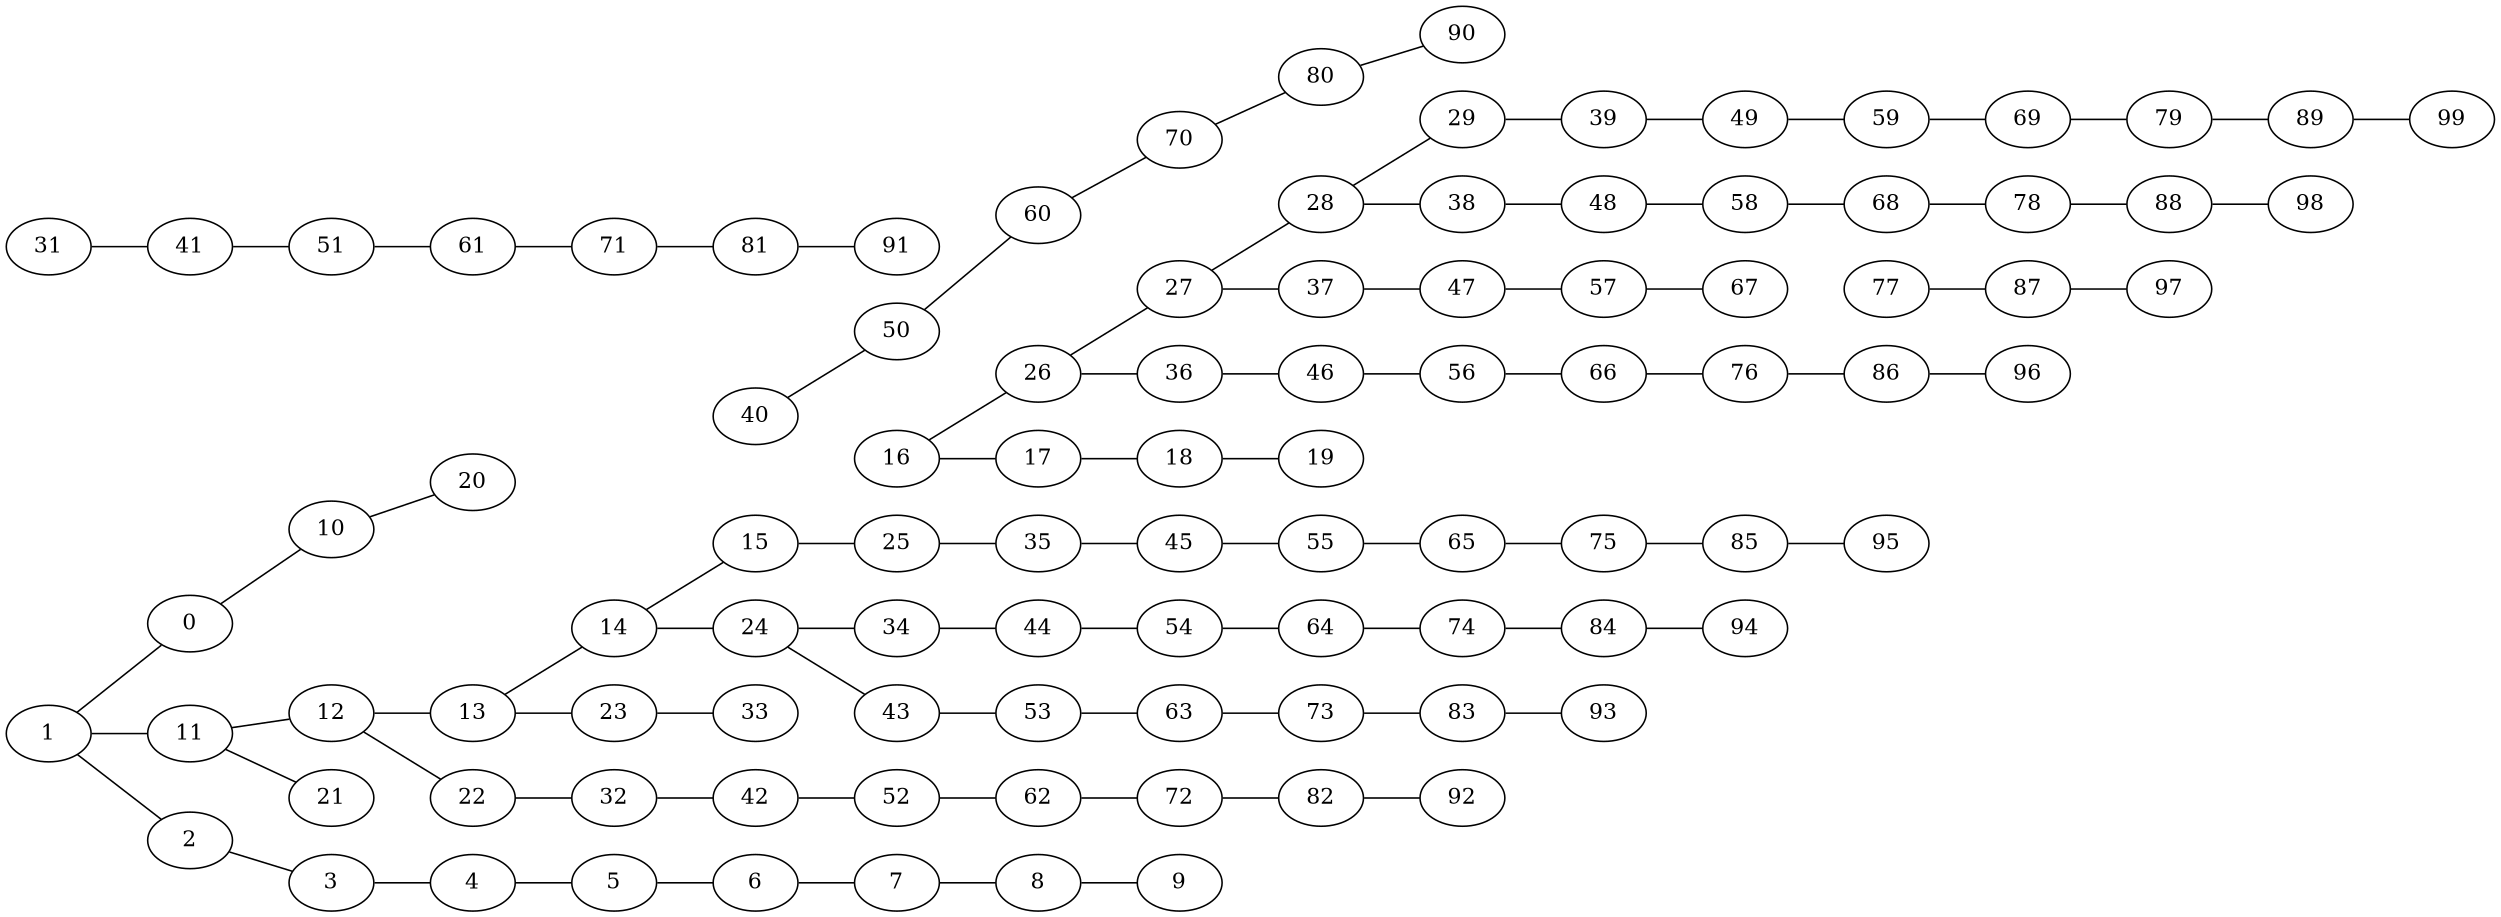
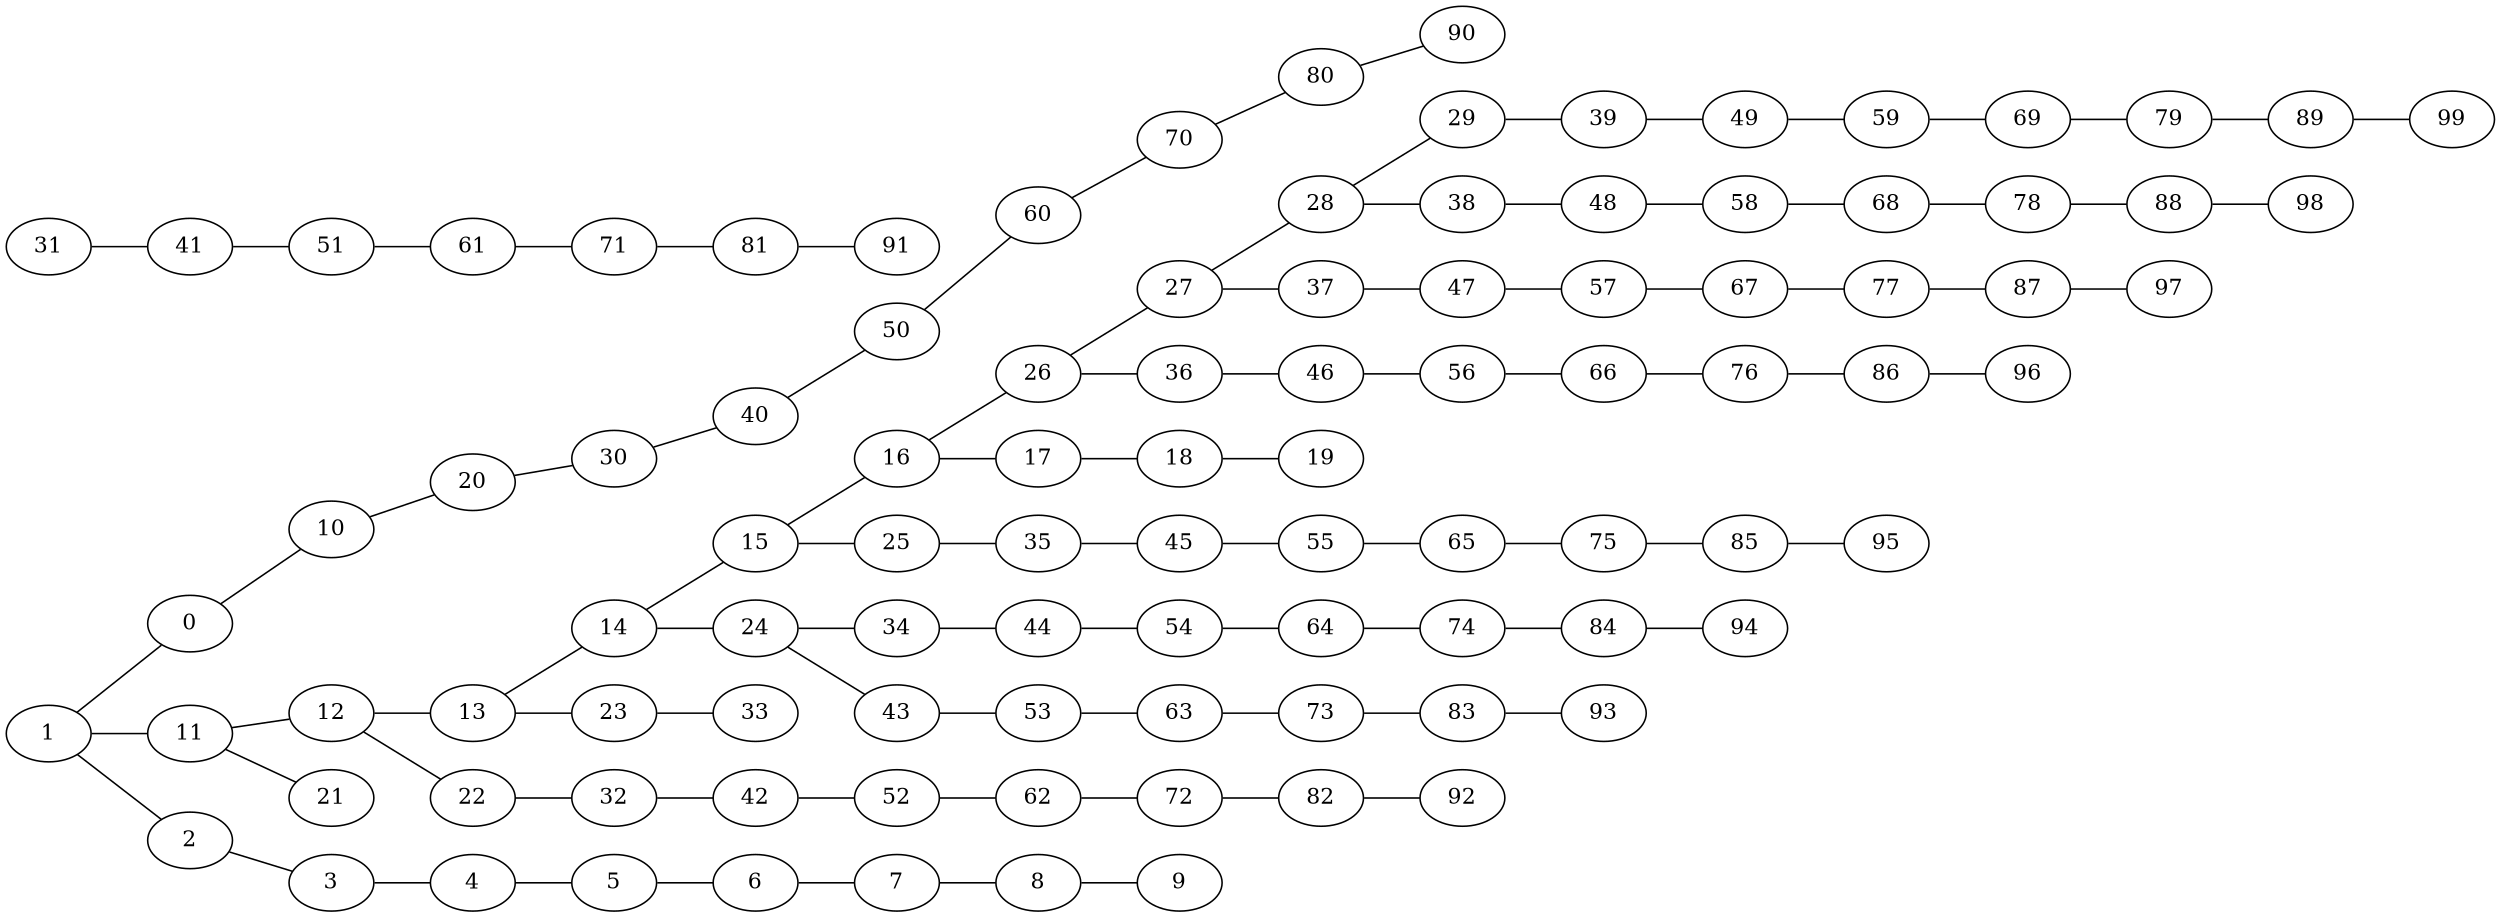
none -> (1816, 289)
none -> (614, 459)
none -> (826, 501)
